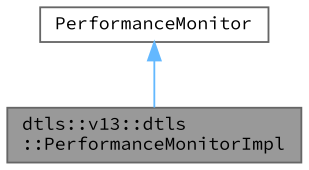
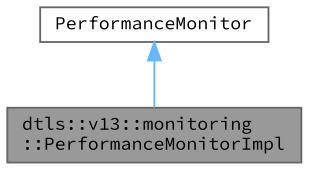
(154, 135) -> (154, 135)
